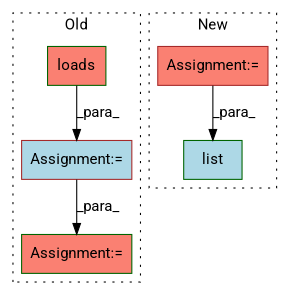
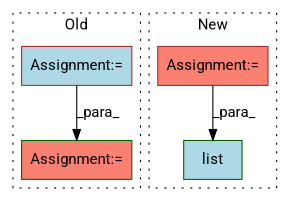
(77, 66) -> none
